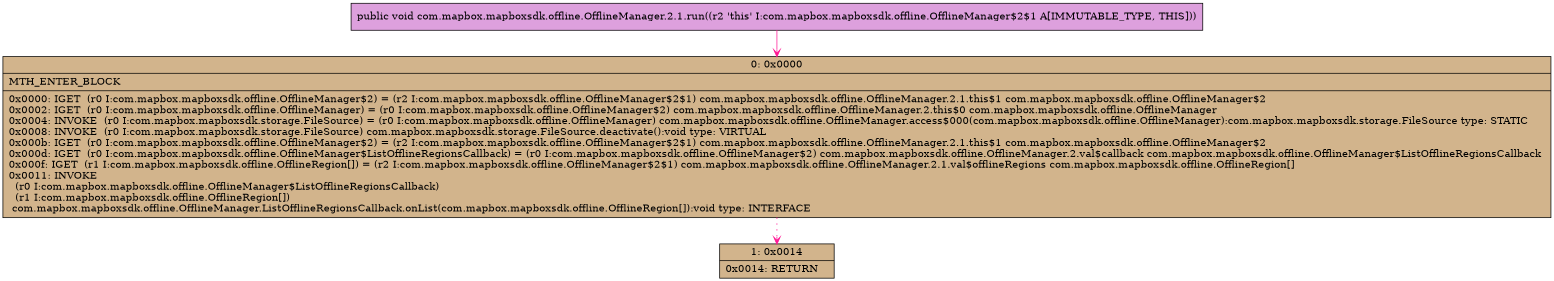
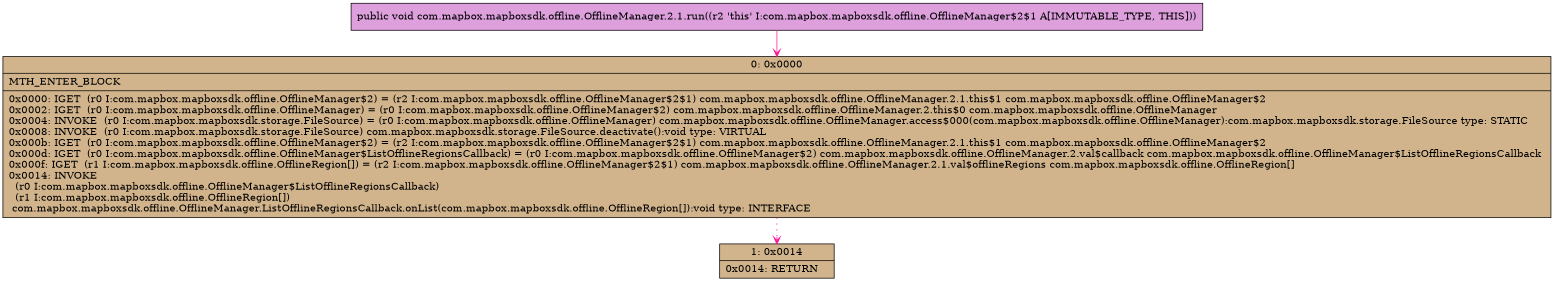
(57, 176) -> (57, 176)
